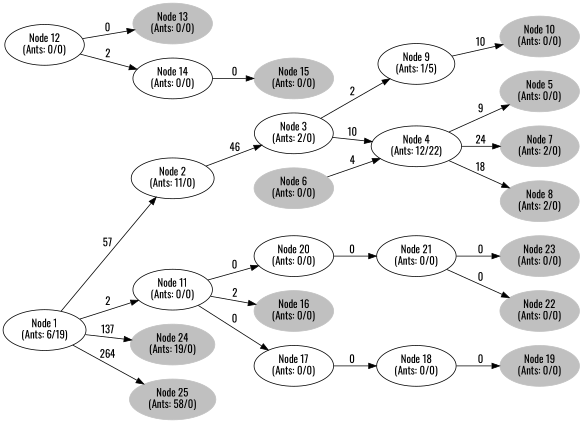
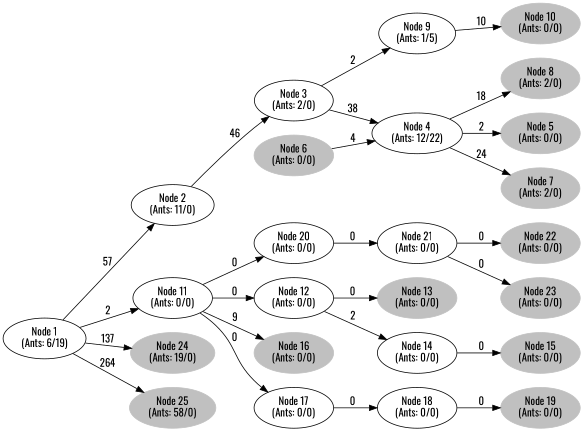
(481, 109) -> (482, 128)
(352, 133) -> (353, 109)
(235, 294) -> (235, 318)
none -> (229, 298)
